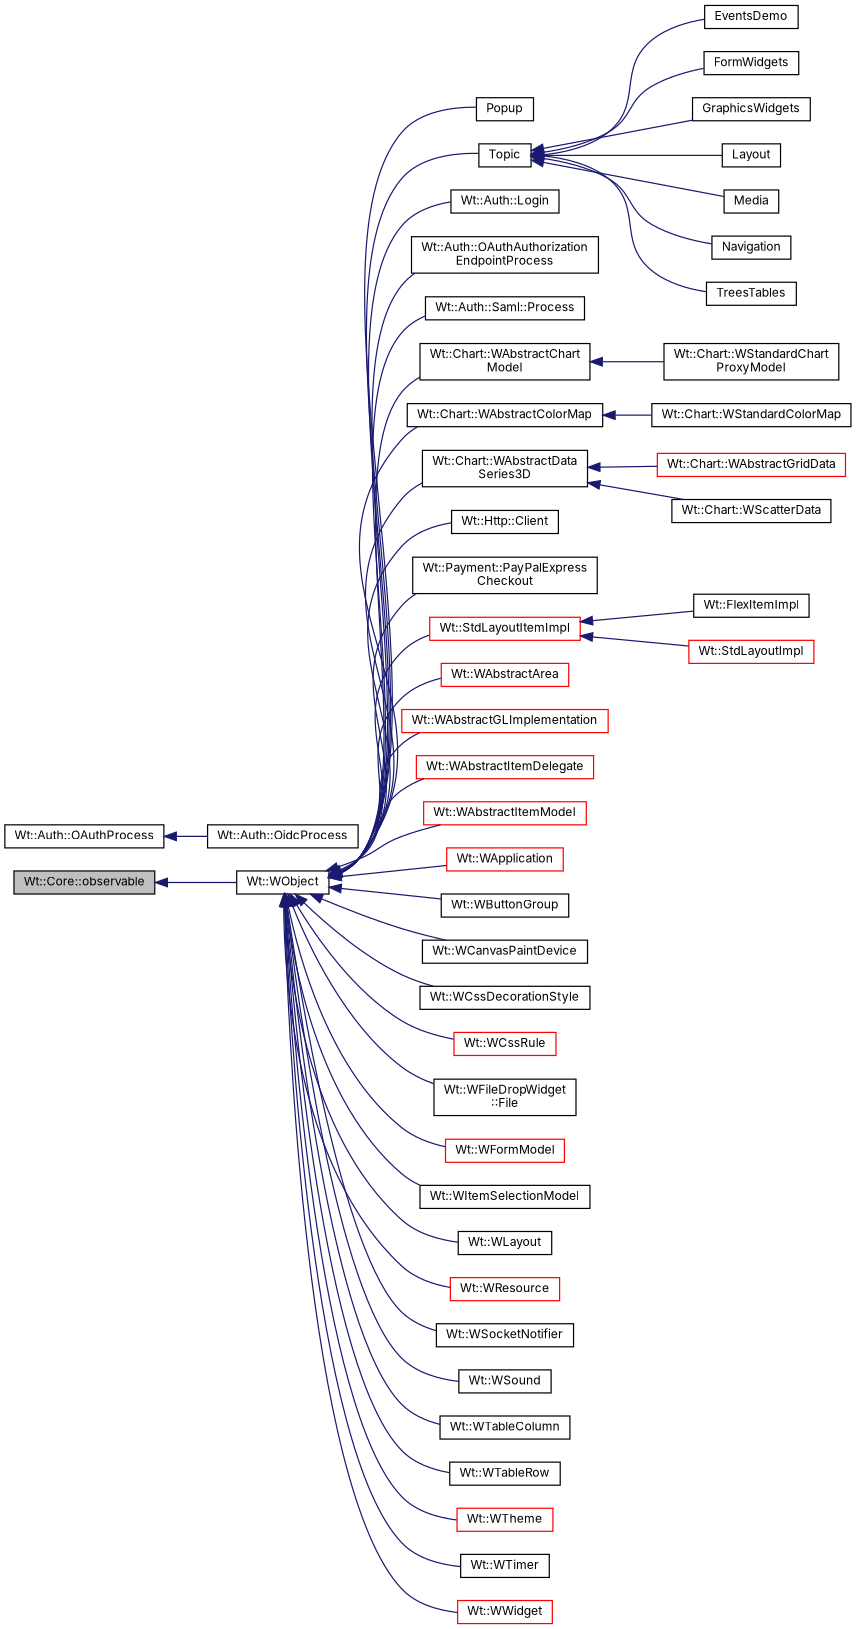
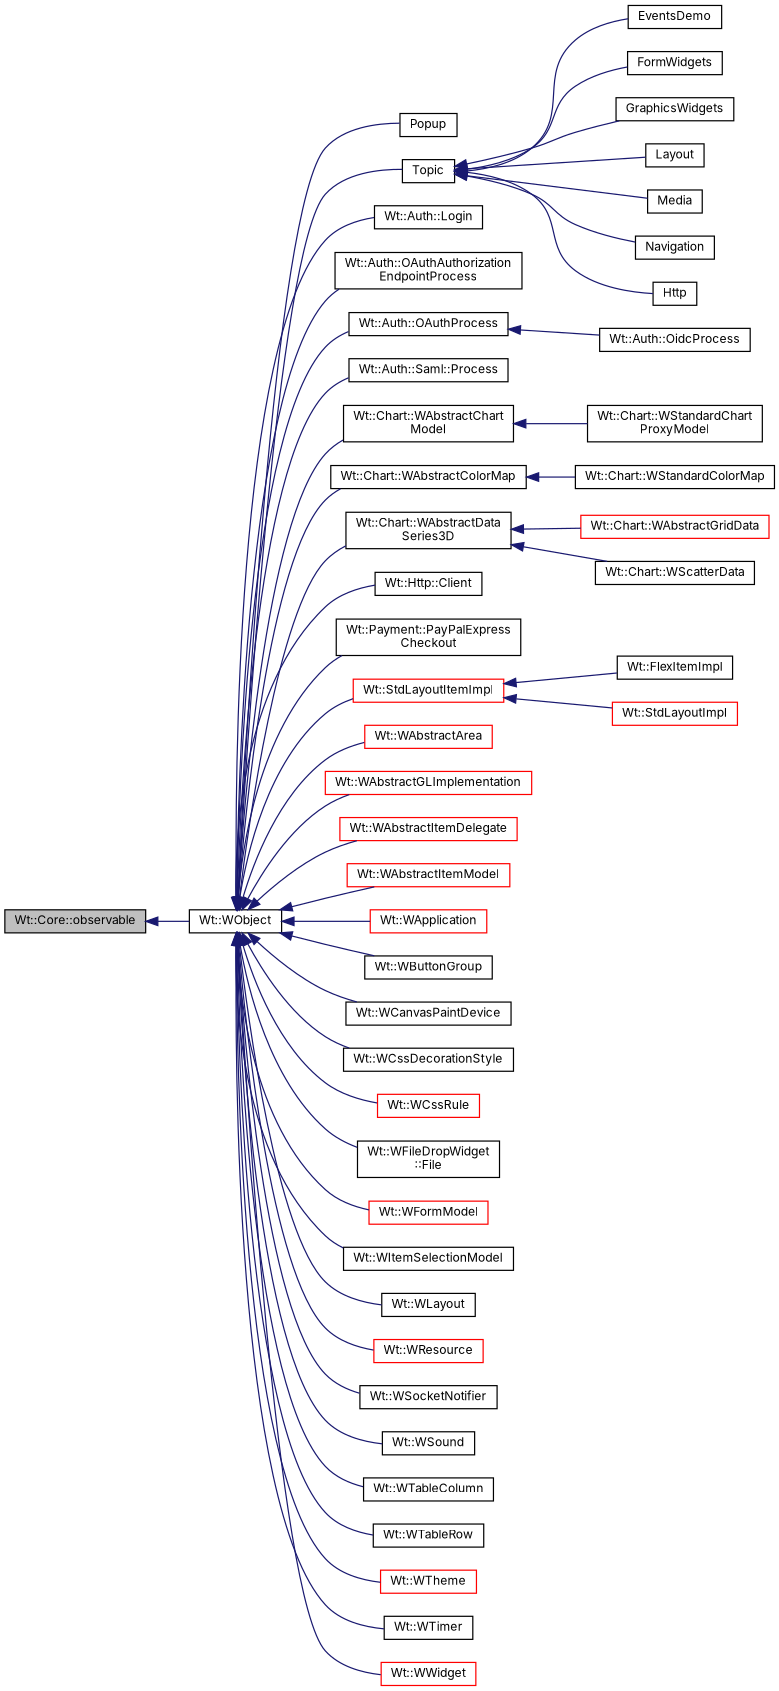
(751, 294) -> (675, 294)
none -> (255, 602)
